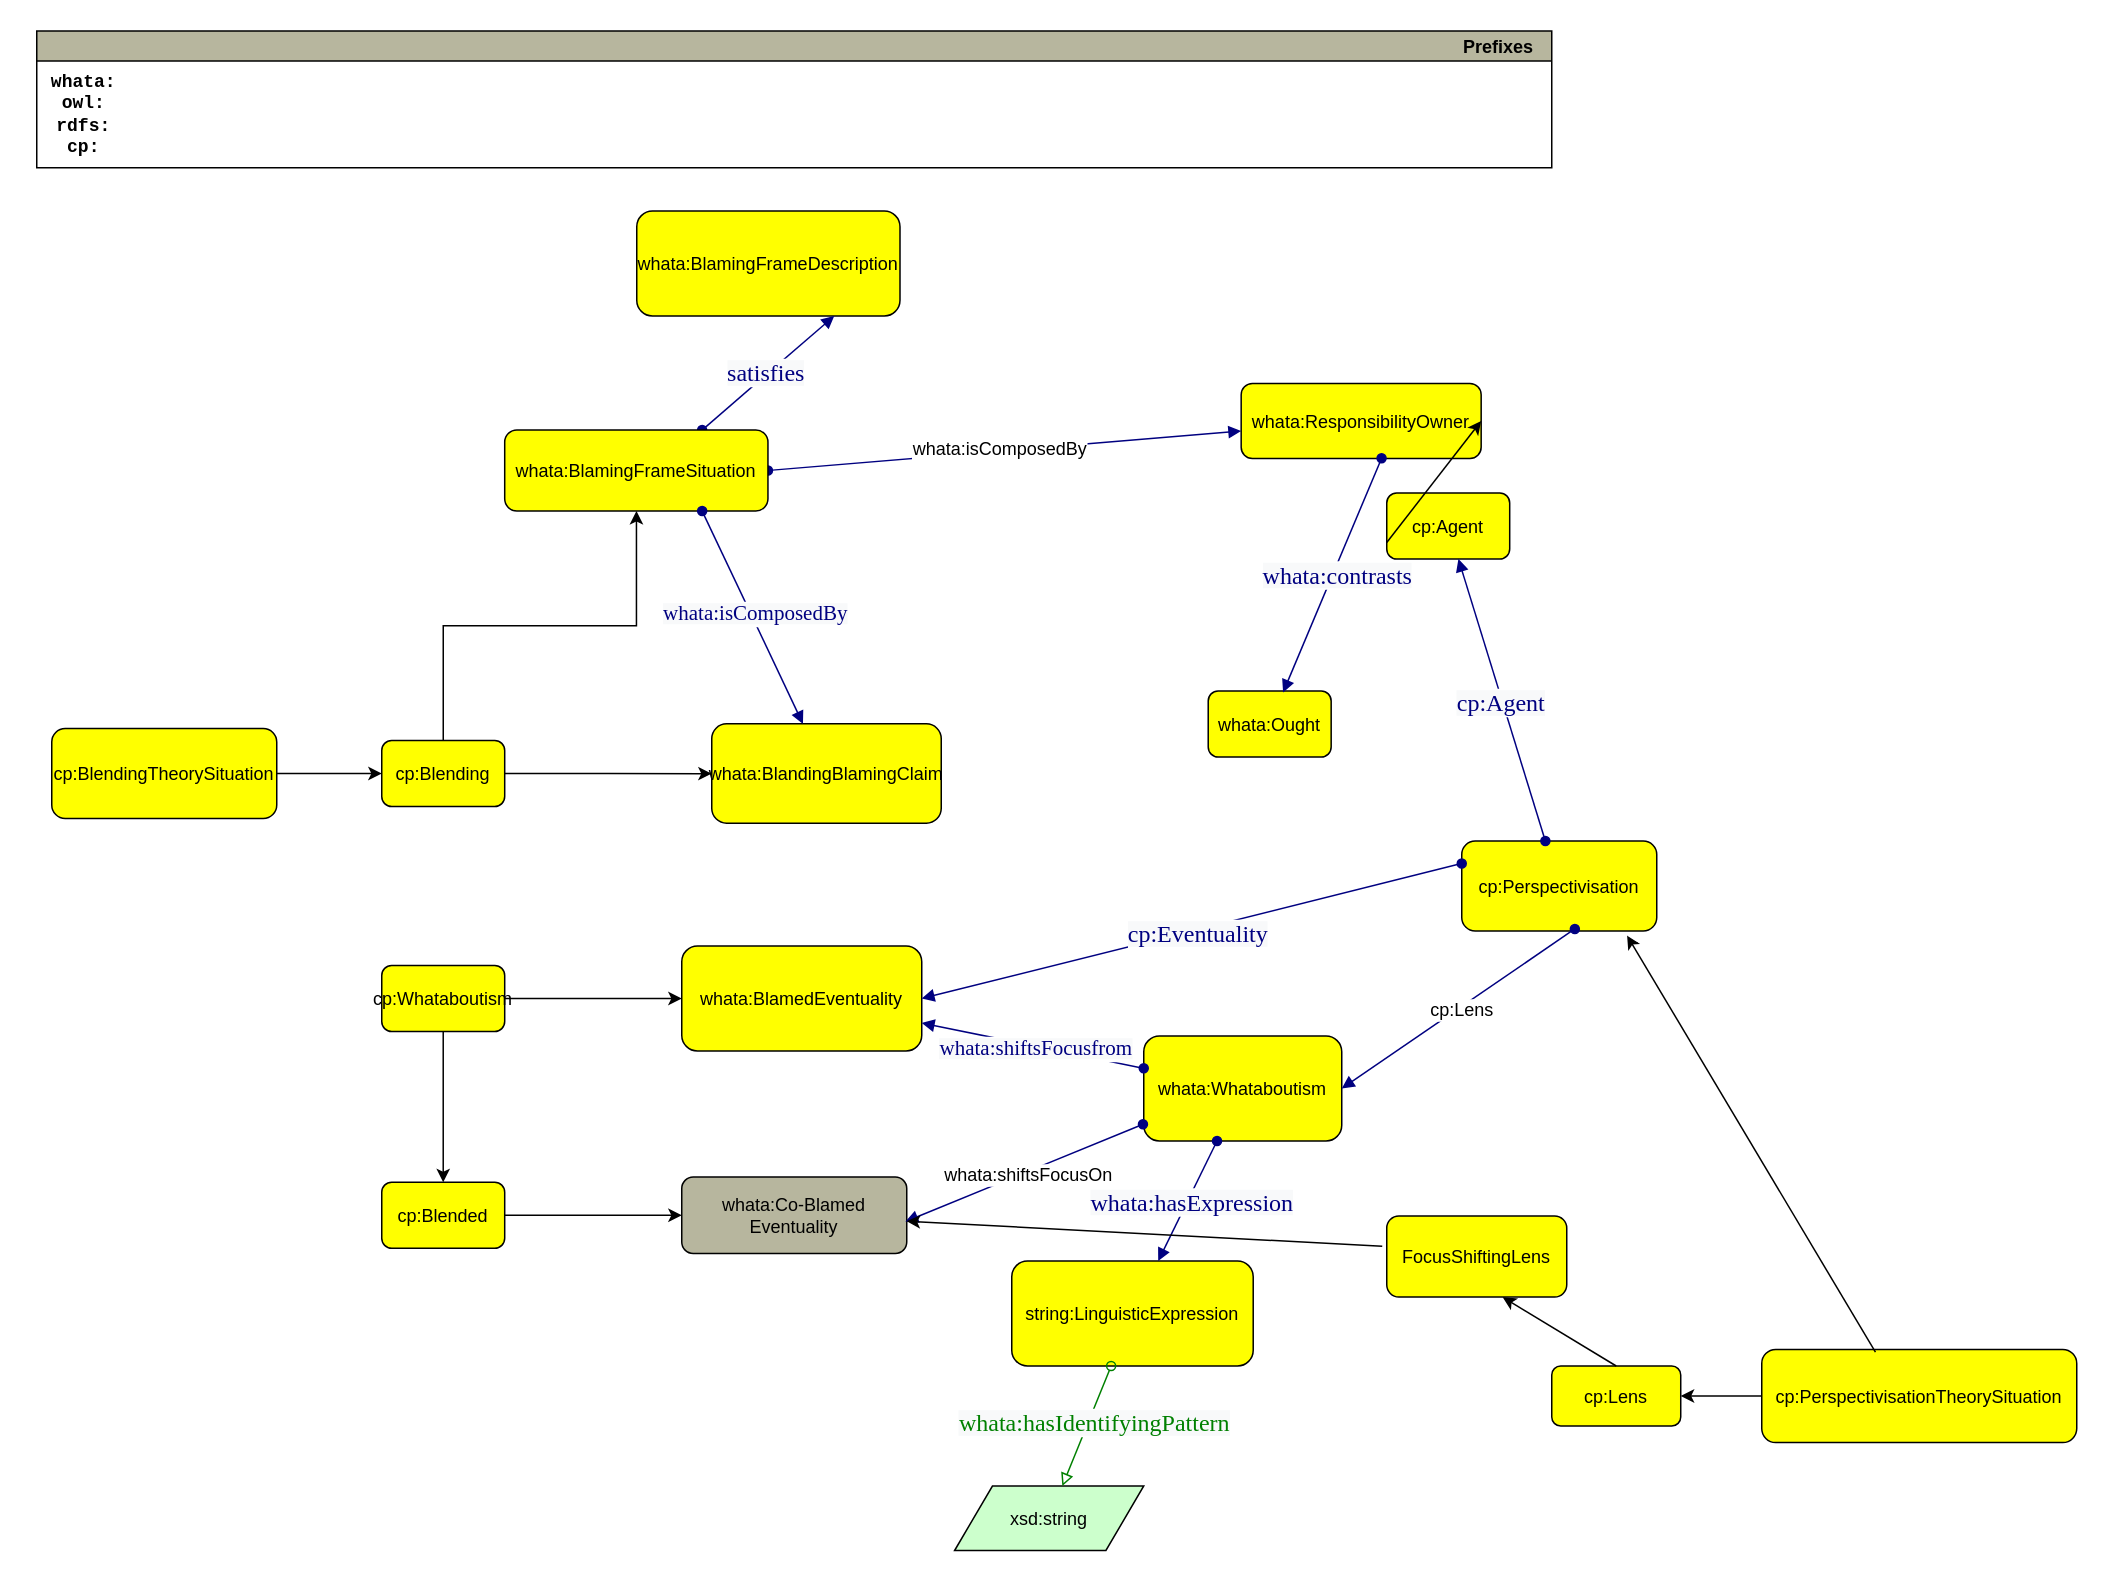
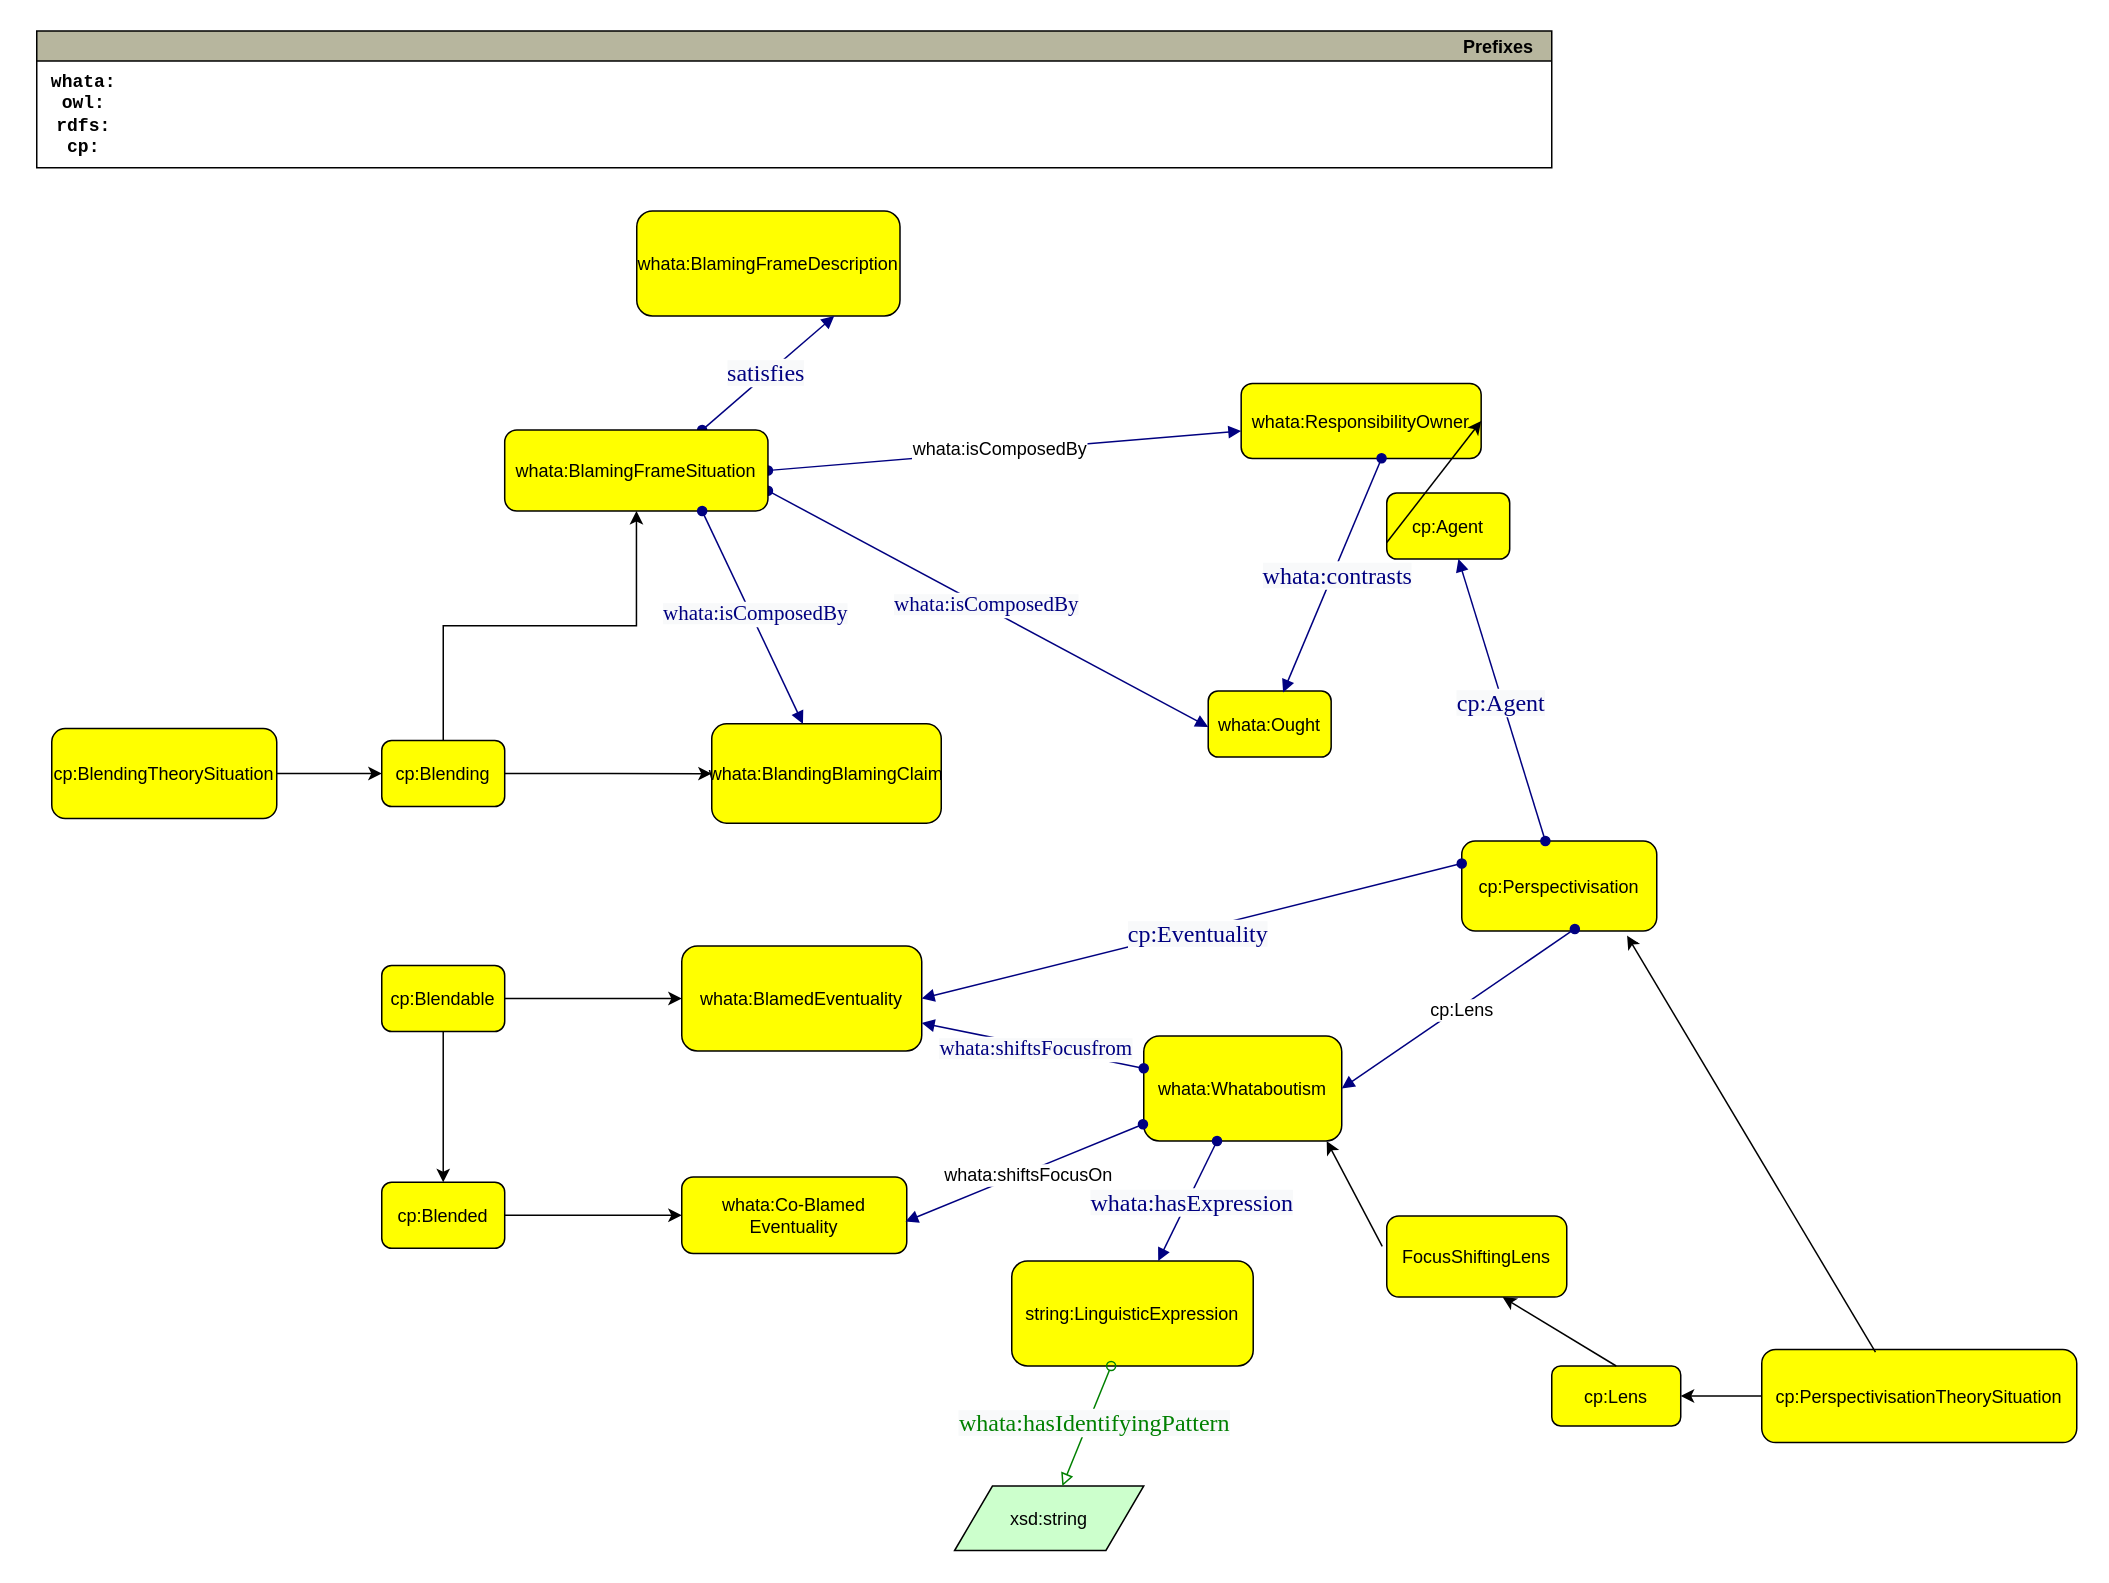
none -> (883, 552)
(442, 999) -> (442, 999)
(794, 1215) -> (794, 1215)
(1149, 1234) -> (1357, 1198)
